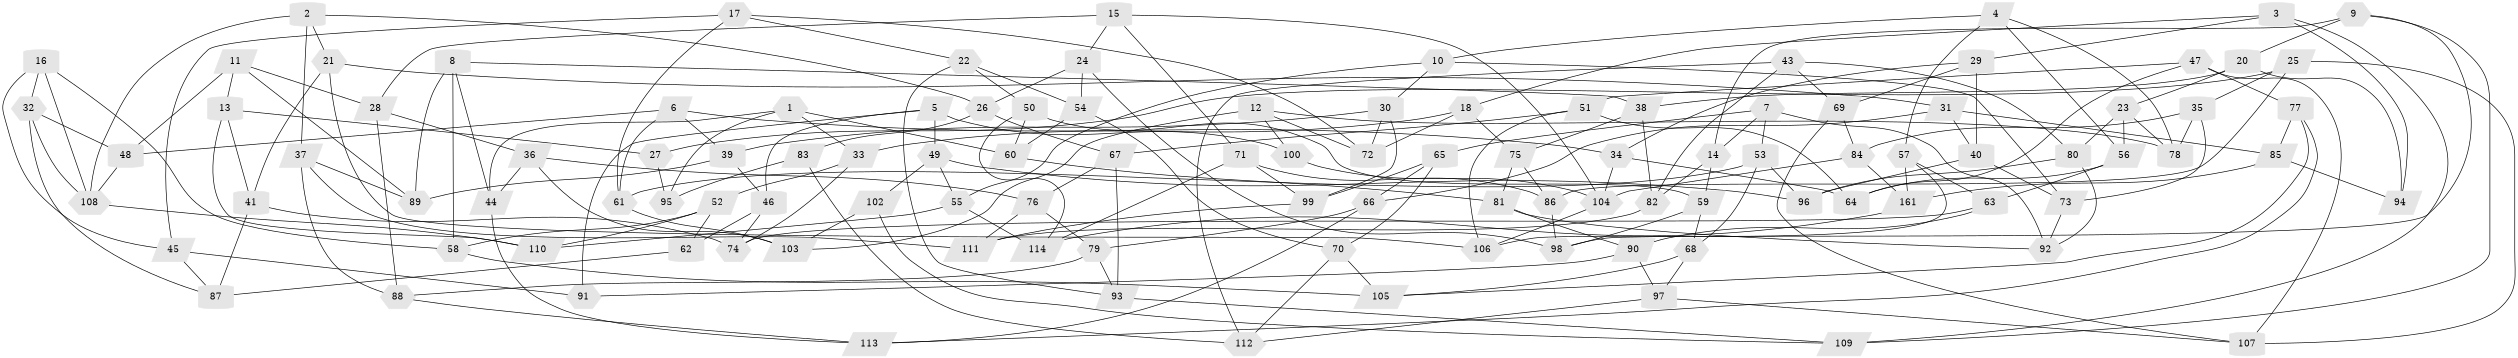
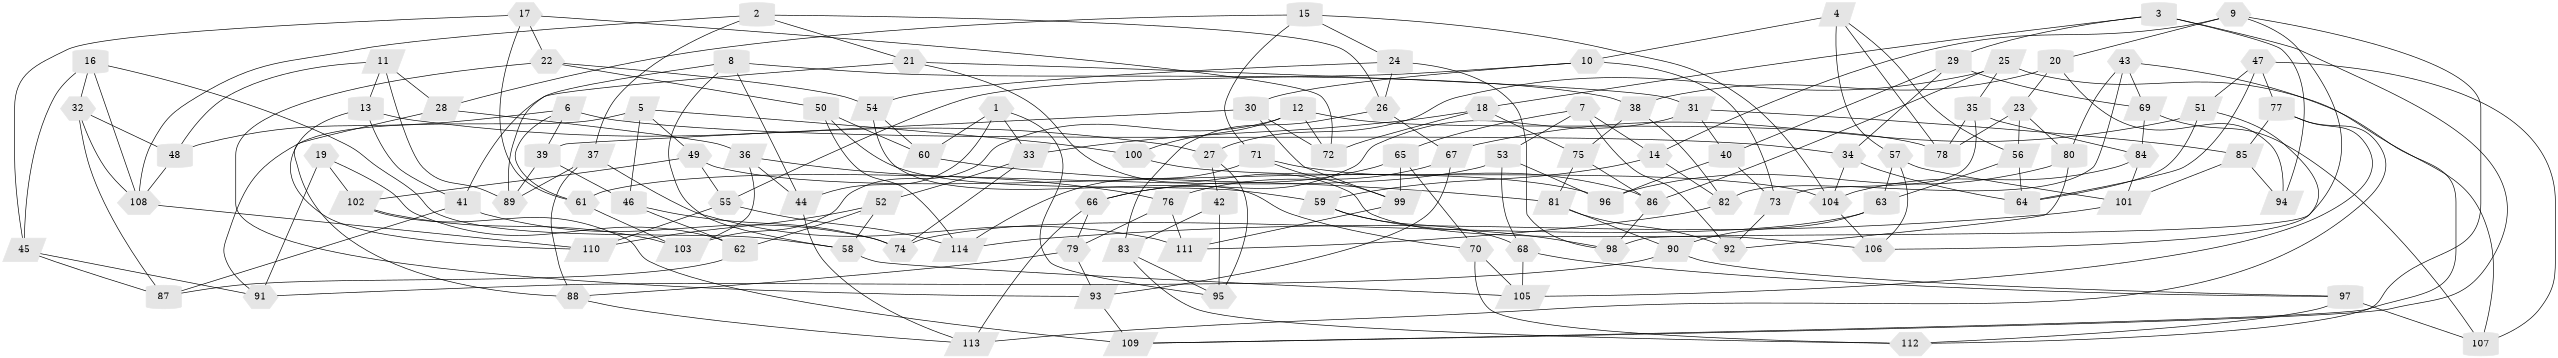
none -> (321, 156)
none -> (1220, 203)
(1908, 203) -> (2124, 203)
